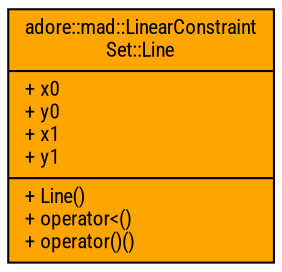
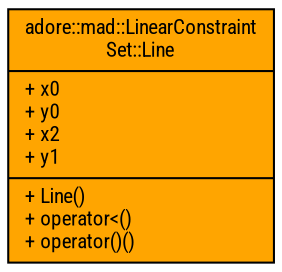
(43, 135) -> (43, 135)
